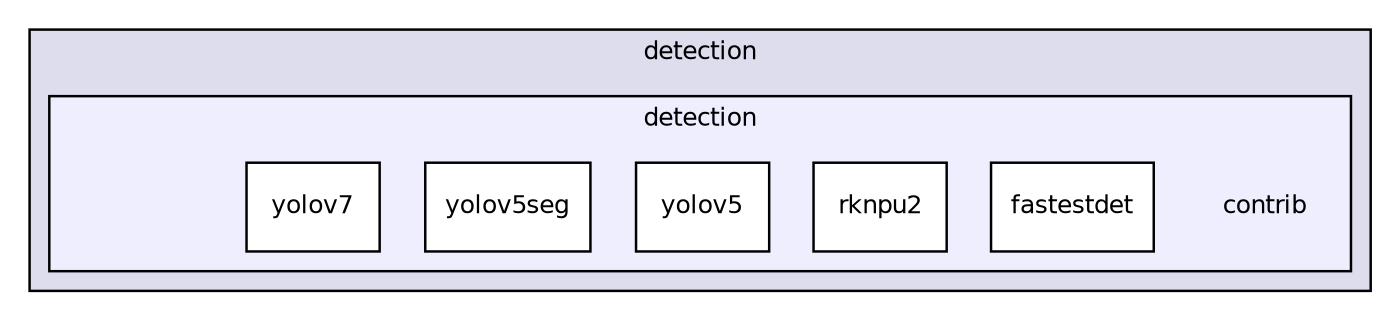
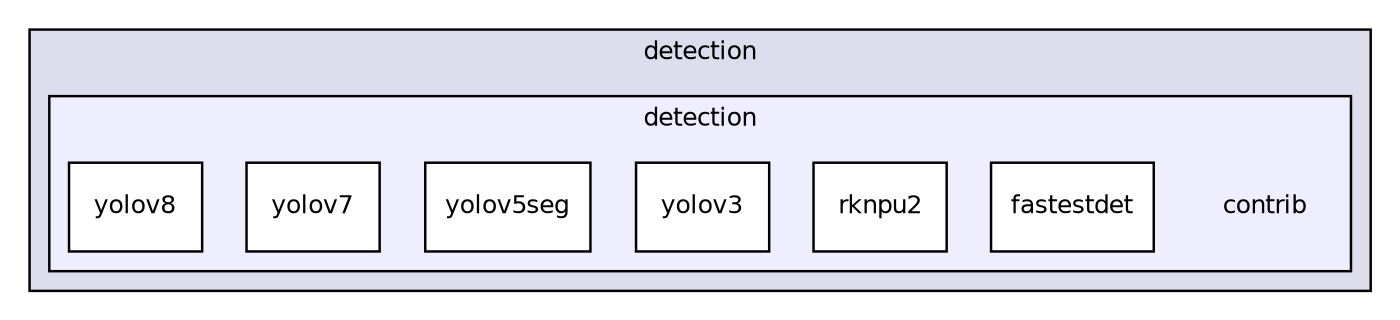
none -> (136, 207)
(703, 207) -> (703, 207)
